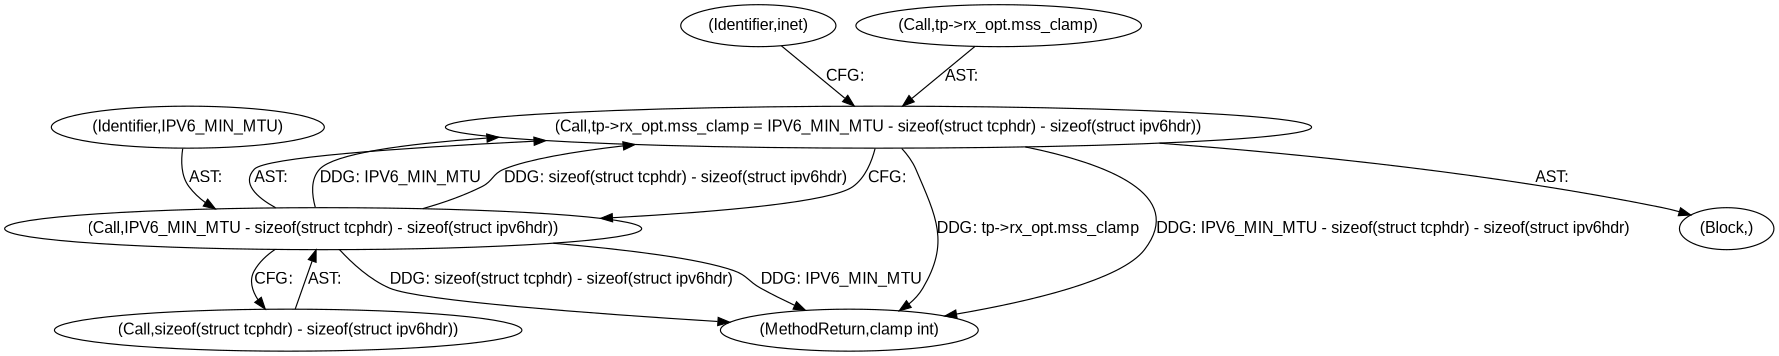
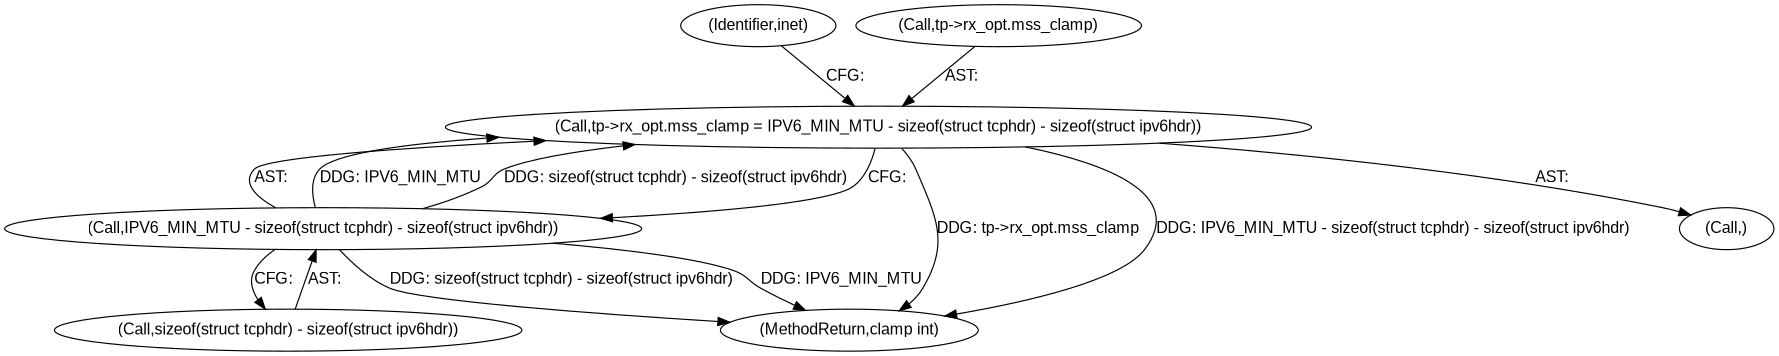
(188, 127) -> none
(1727, 229) -> (1727, 229)
